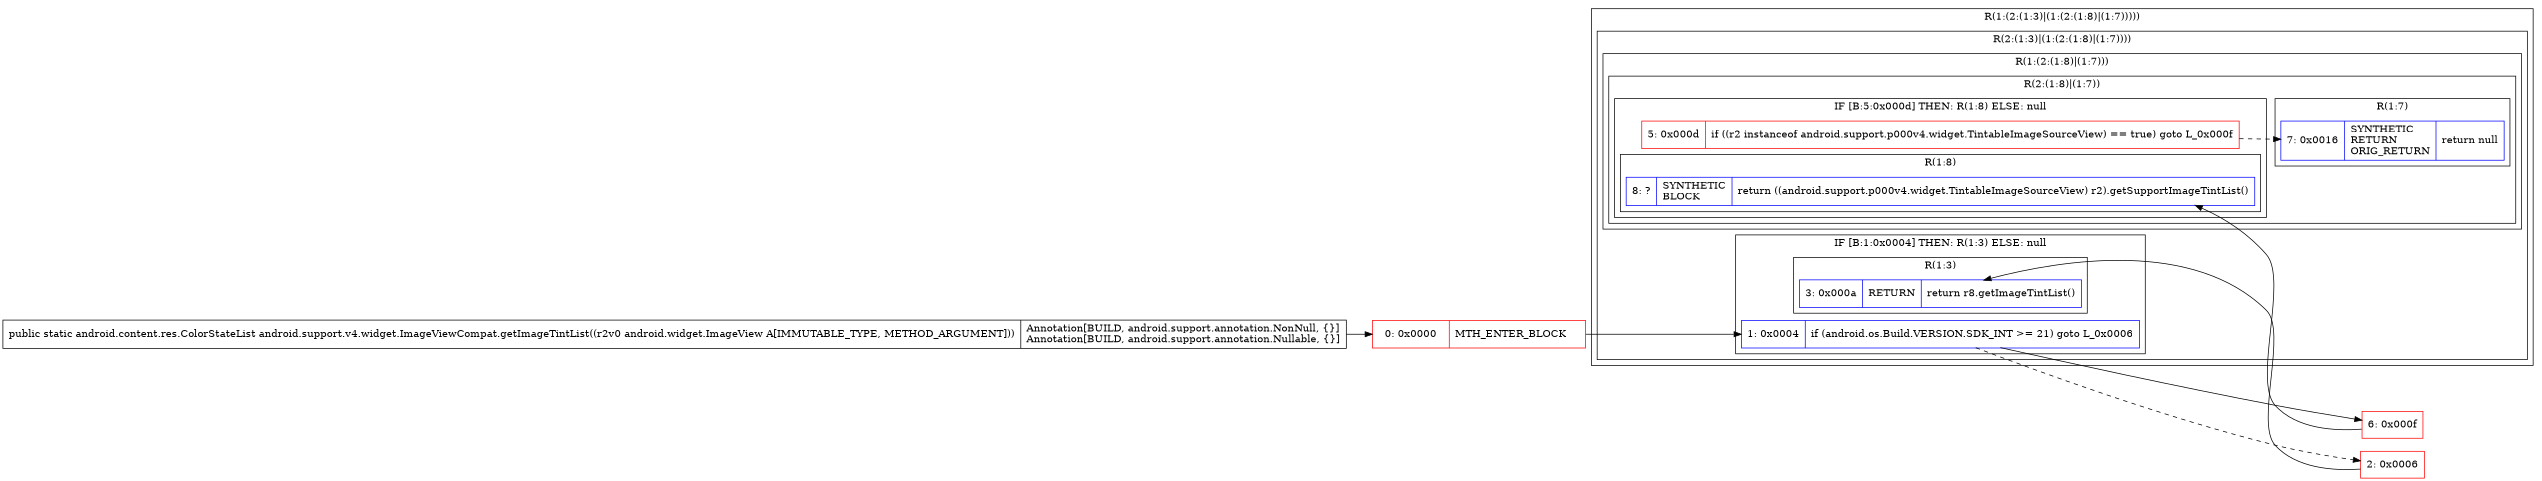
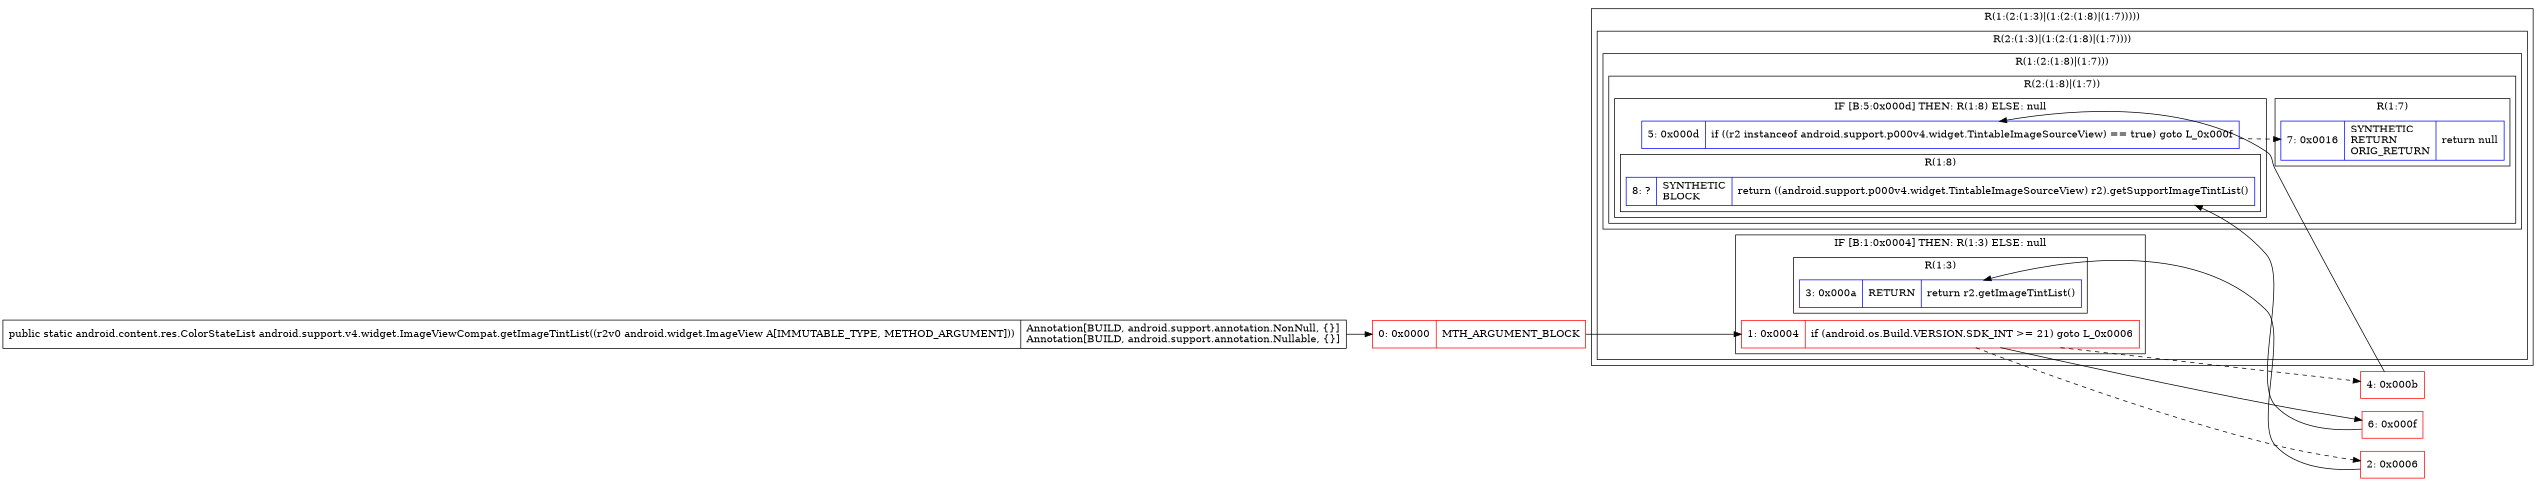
(1940, 135) -> (1940, 135)
(2001, 293) -> (2001, 293)
(1511, 334) -> (1511, 334)
(1940, 334) -> (1940, 334)
none -> (2393, 385)
